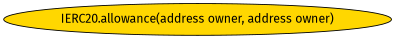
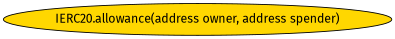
(198, 19) -> (198, 19)
